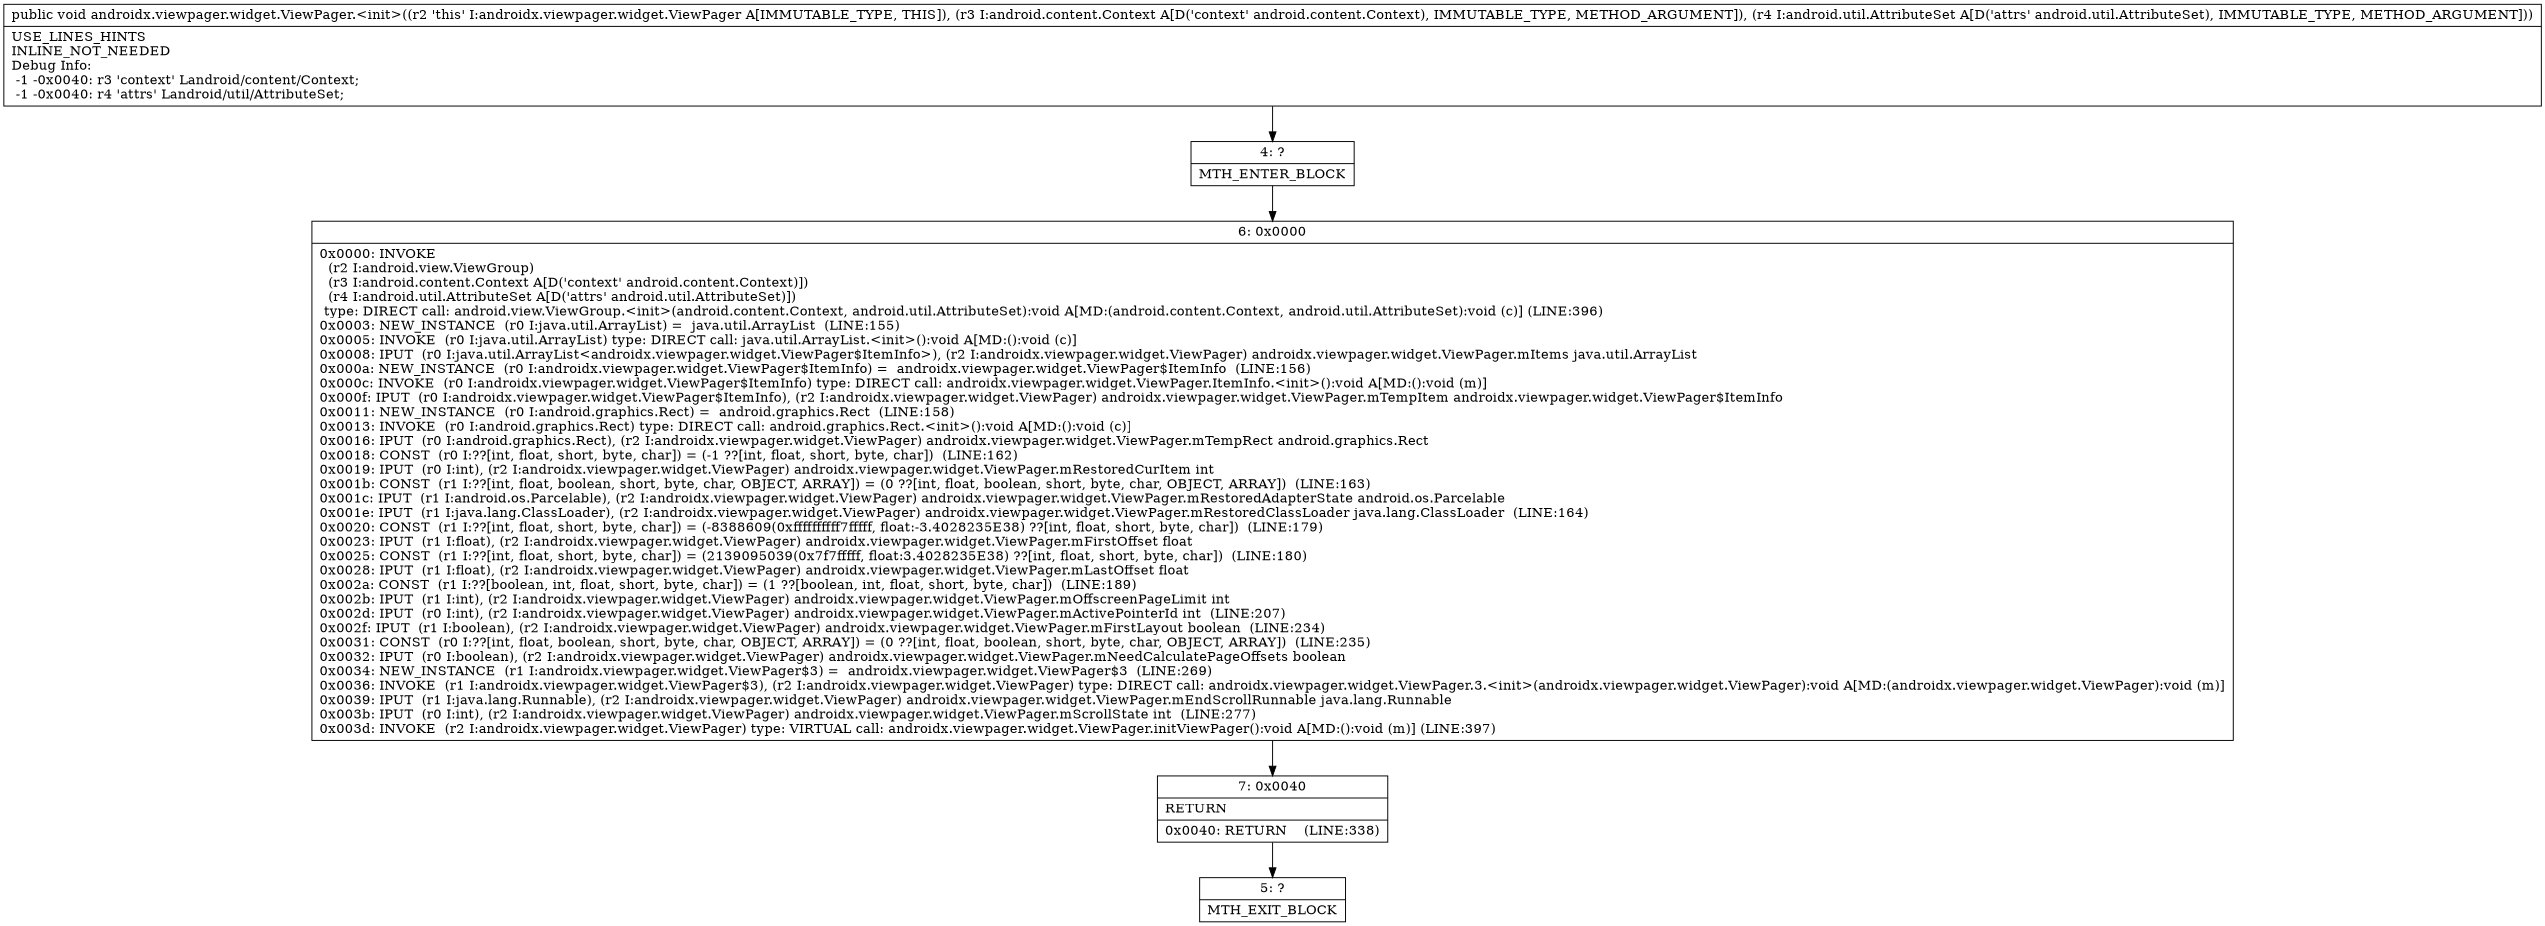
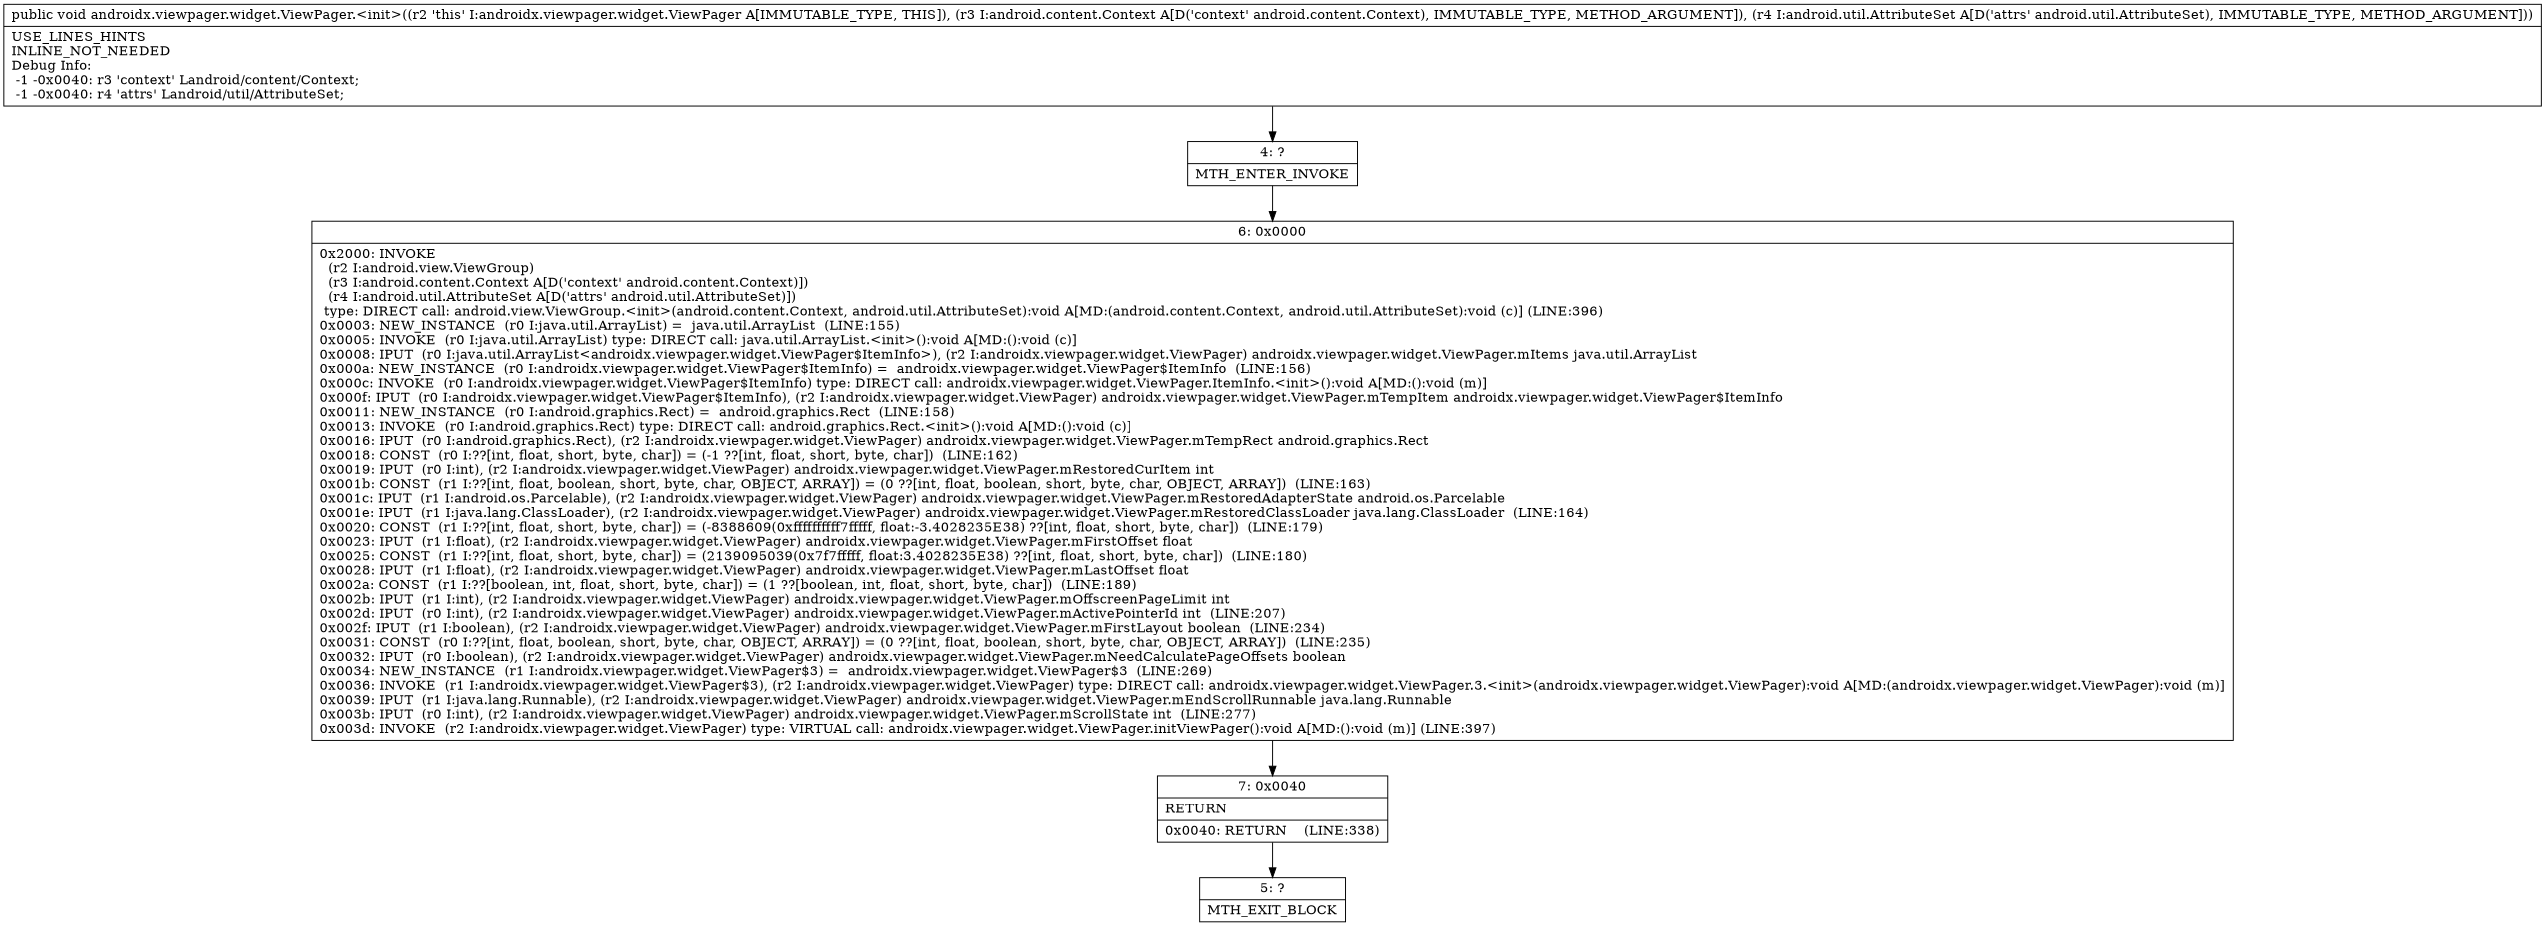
(1273, 174) -> (1273, 174)
(382, 254) -> (382, 254)
